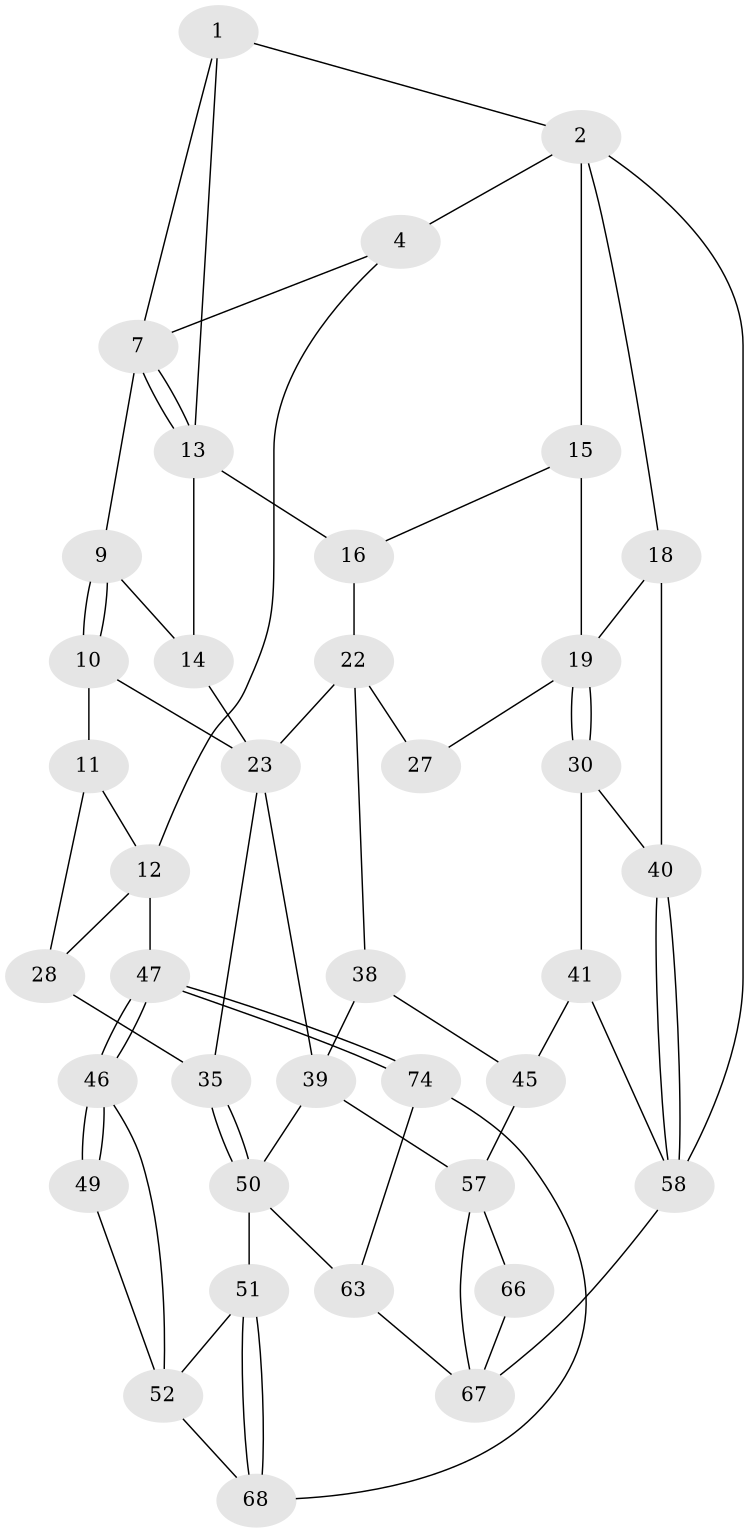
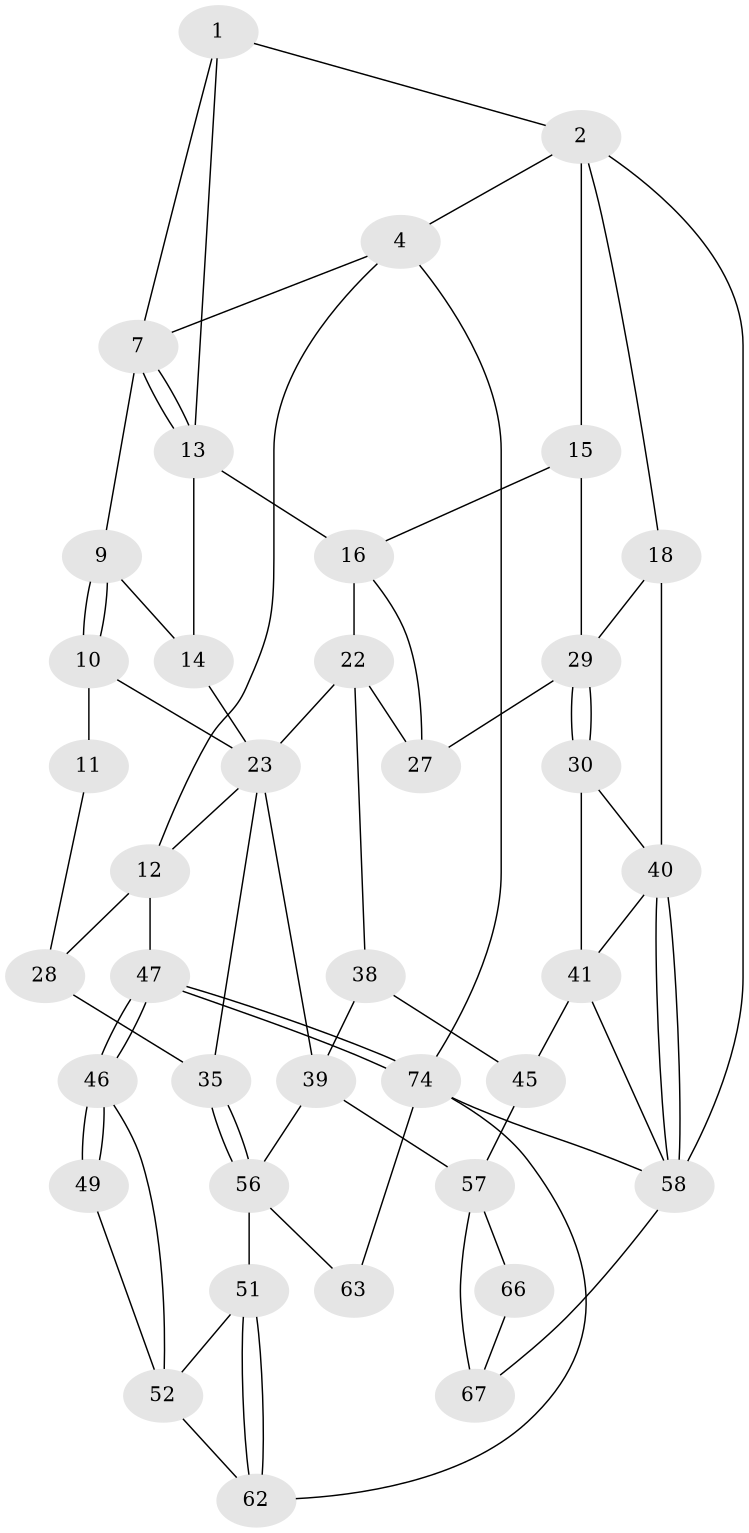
none -> (412, 655)
none -> (501, 657)
(581, 661) -> (581, 661)
(119, 818) -> (205, 819)
none -> (621, 924)
none -> (547, 1135)
(249, 1186) -> (249, 1186)
(415, 1344) -> none
(256, 1501) -> (256, 1501)
